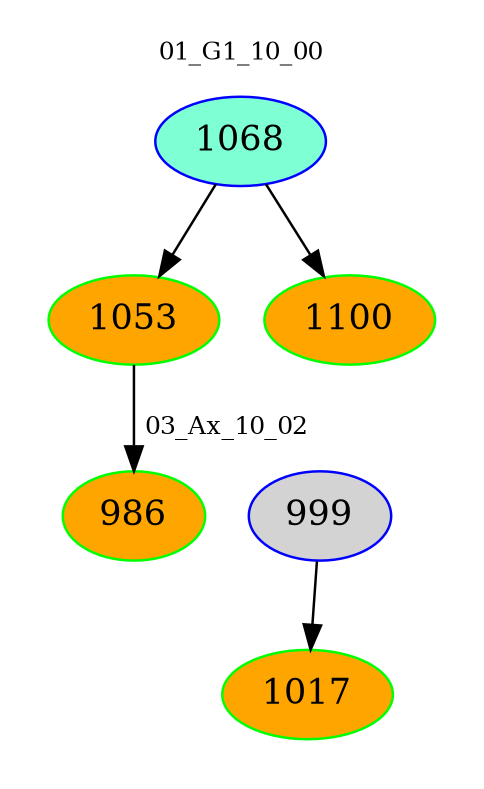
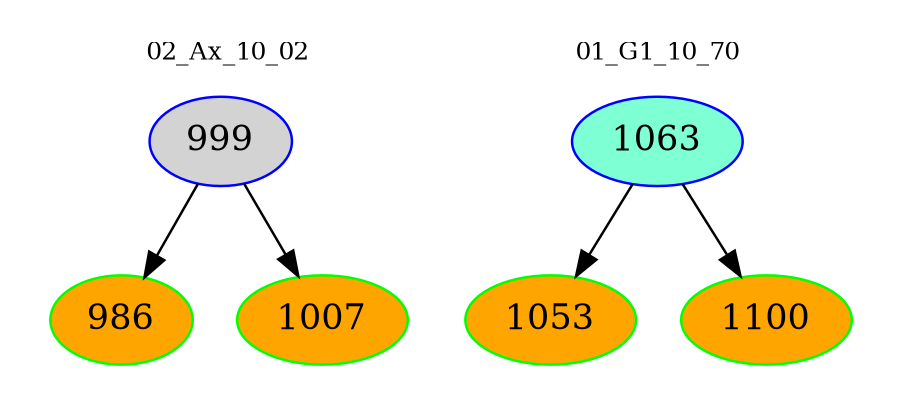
(242, 53) -> (659, 53)
(241, 141) -> (657, 141)
(134, 419) -> (177, 220)
(227, 428) -> (228, 53)
(308, 695) -> (322, 320)
